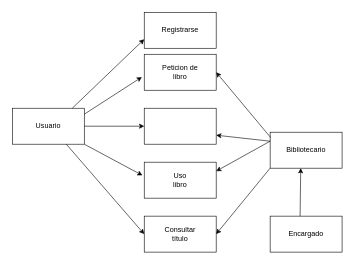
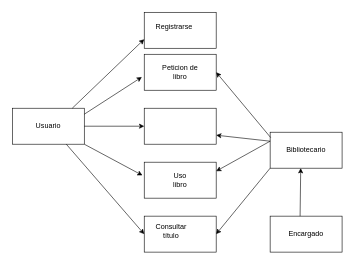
(180, 30) -> (174, 27)
(180, 234) -> (171, 231)
